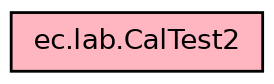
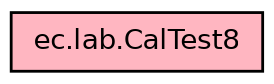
(137, 42) -> (137, 42)
